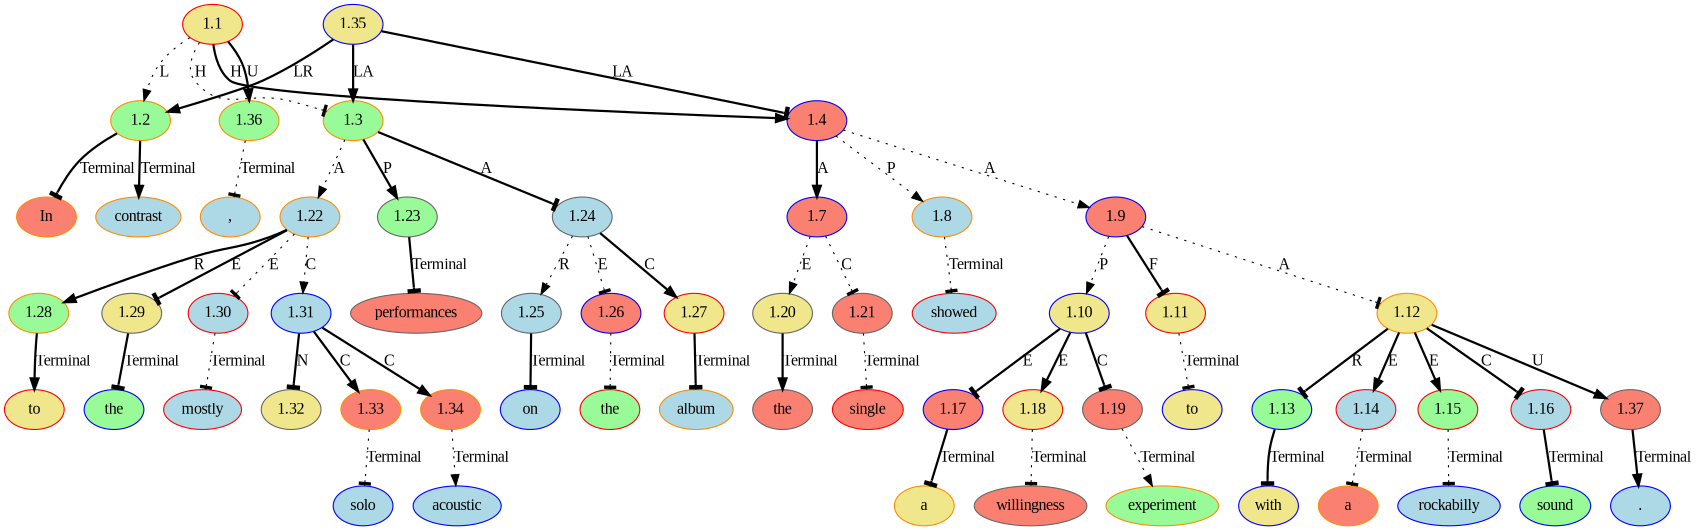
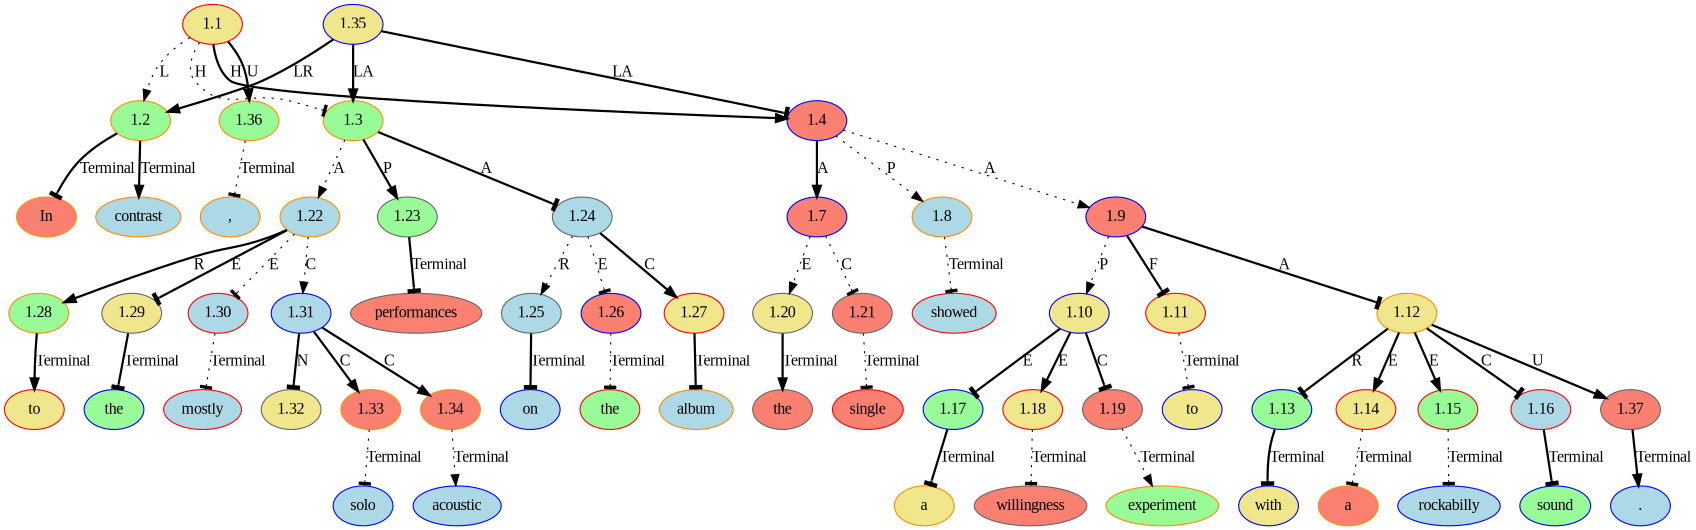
(1259, 264) -> (1259, 264)
(953, 410) -> (953, 410)
(1366, 410) -> (1366, 410)
